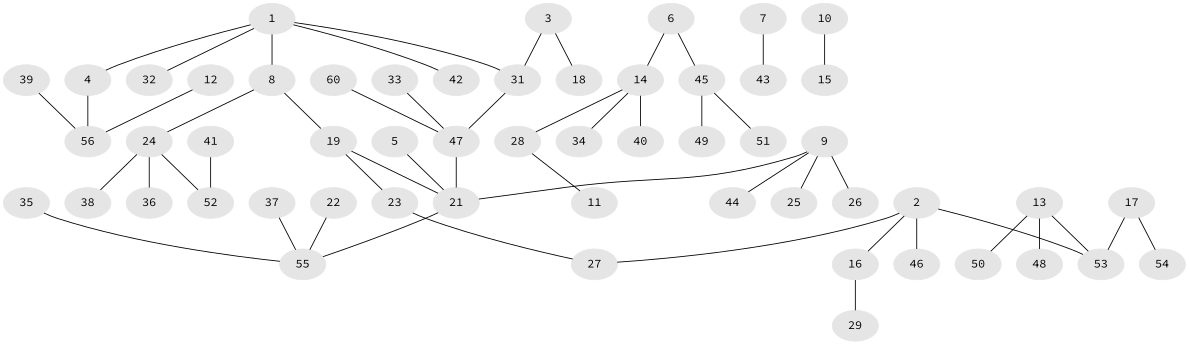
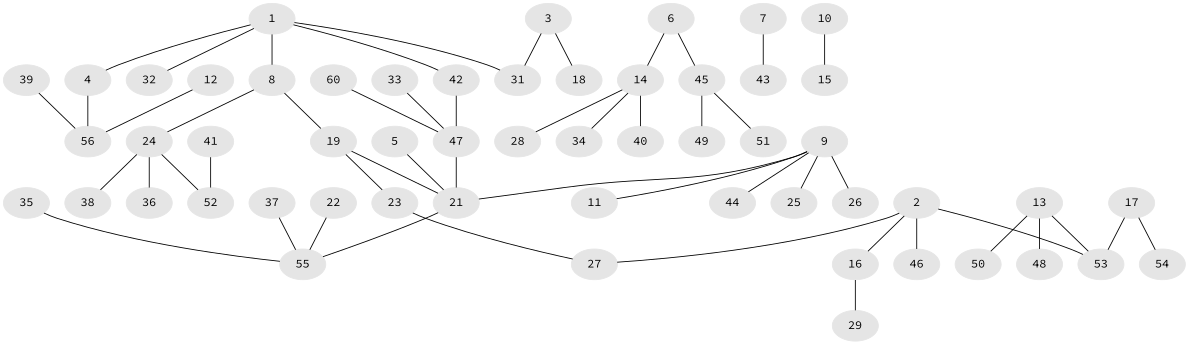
(487, 111) -> (456, 111)
(556, 172) -> (708, 181)
